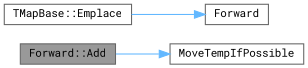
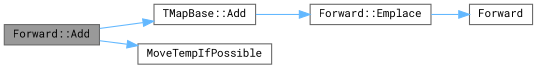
(68, 14) -> (371, 14)
none -> (205, 14)
